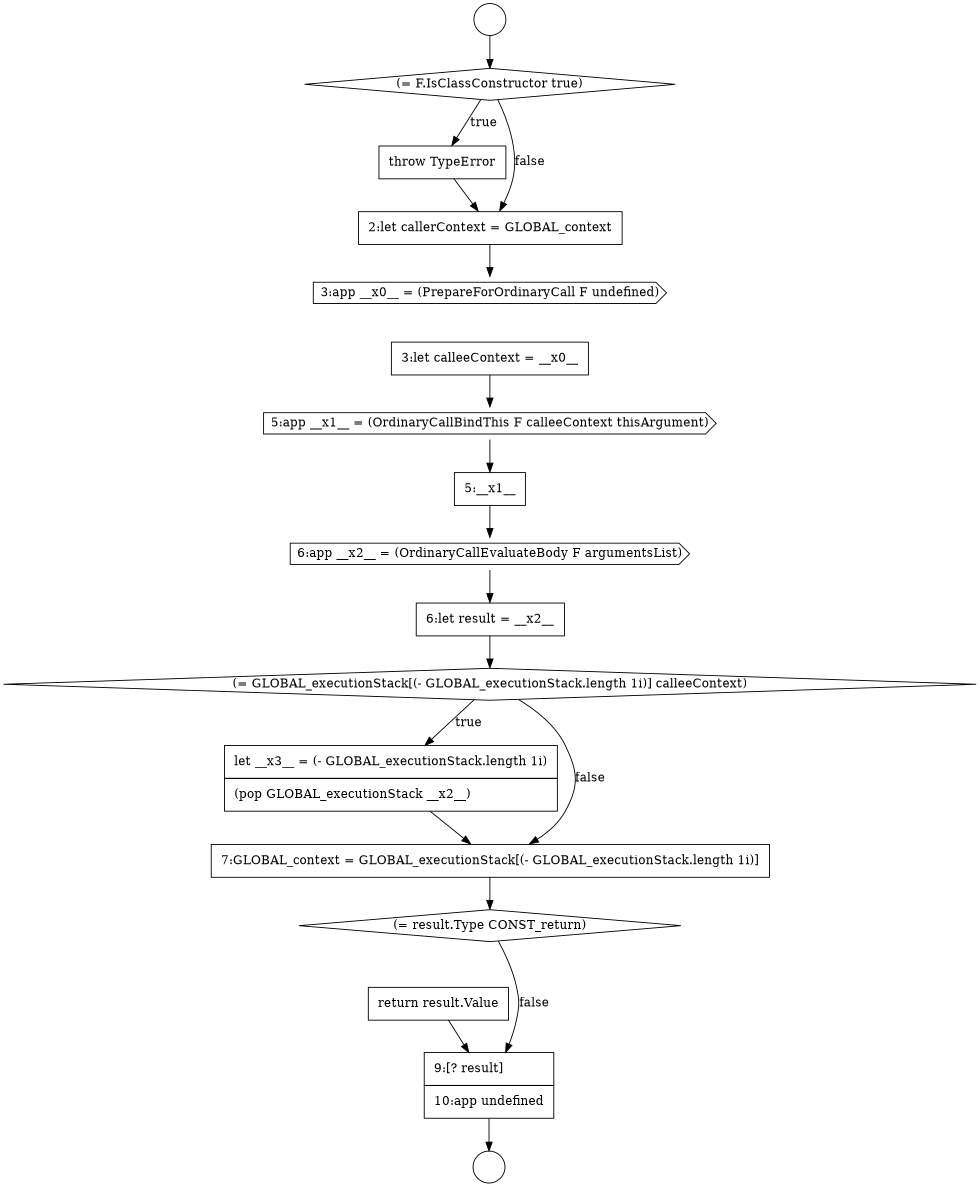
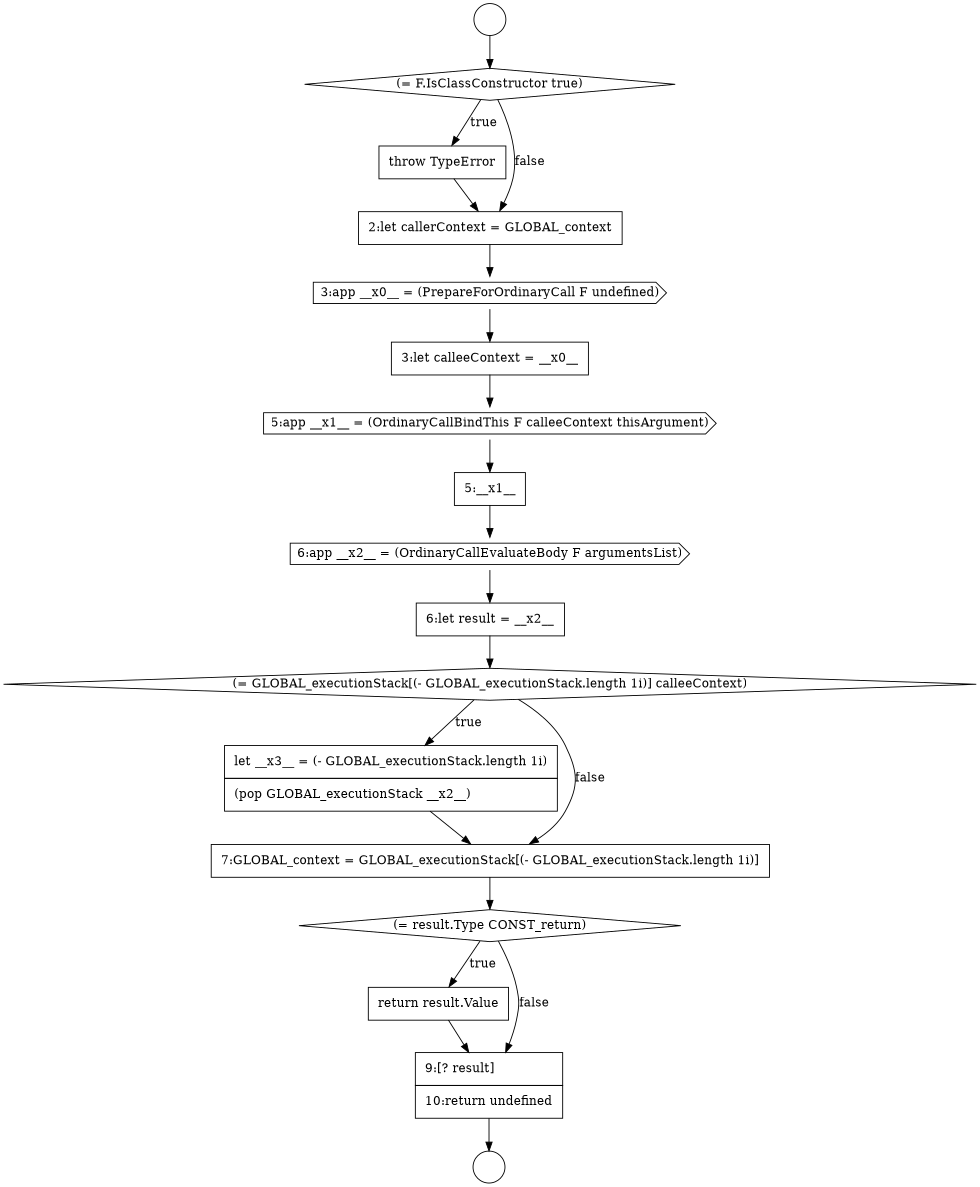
none -> (490, 321)
none -> (467, 960)
(489, 1101) -> (489, 1101)
